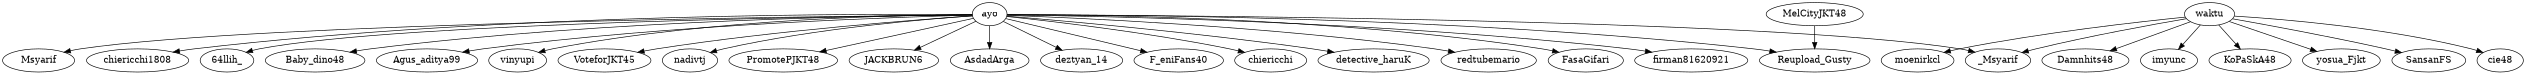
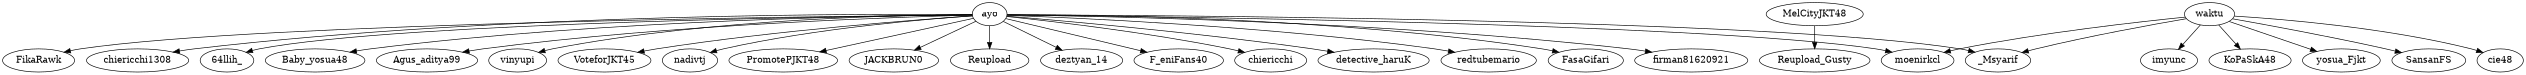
(1408, 23) -> (1579, 28)
(39, 60) -> (39, 60)
(138, 60) -> (138, 60)
(315, 60) -> (315, 60)
(894, 60) -> (894, 60)
(990, 60) -> (990, 60)
(2085, 60) -> none
